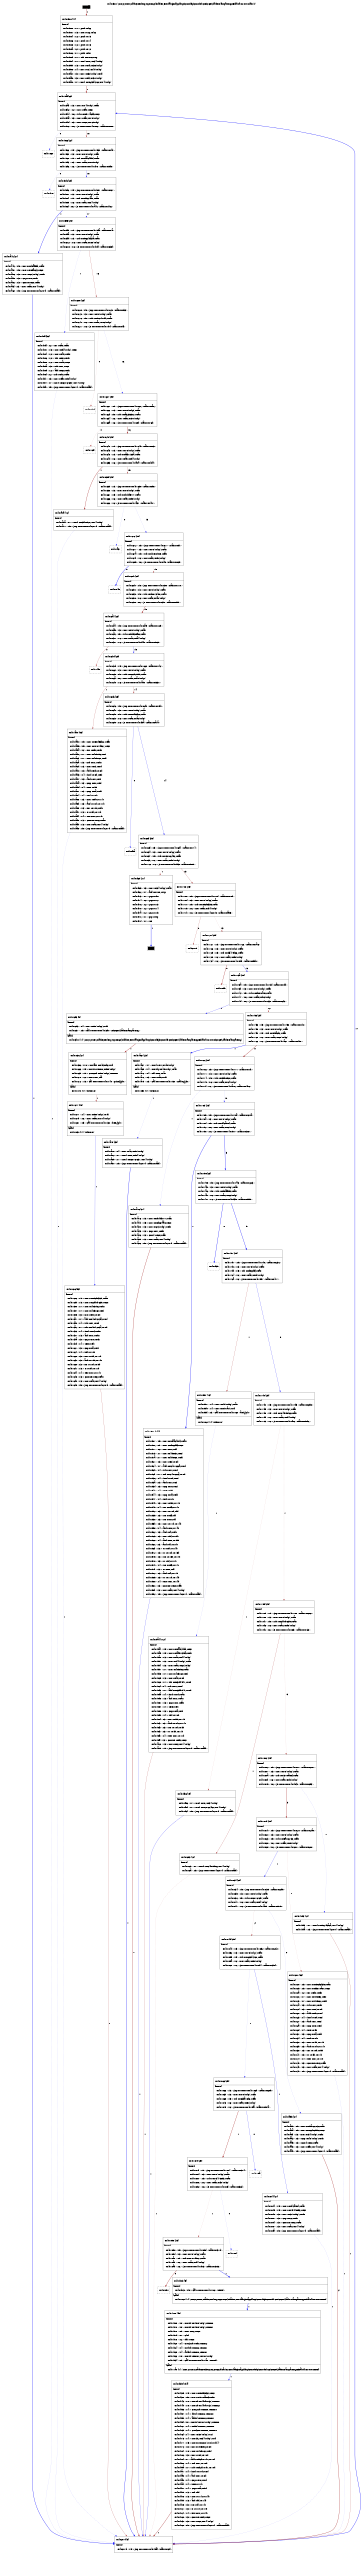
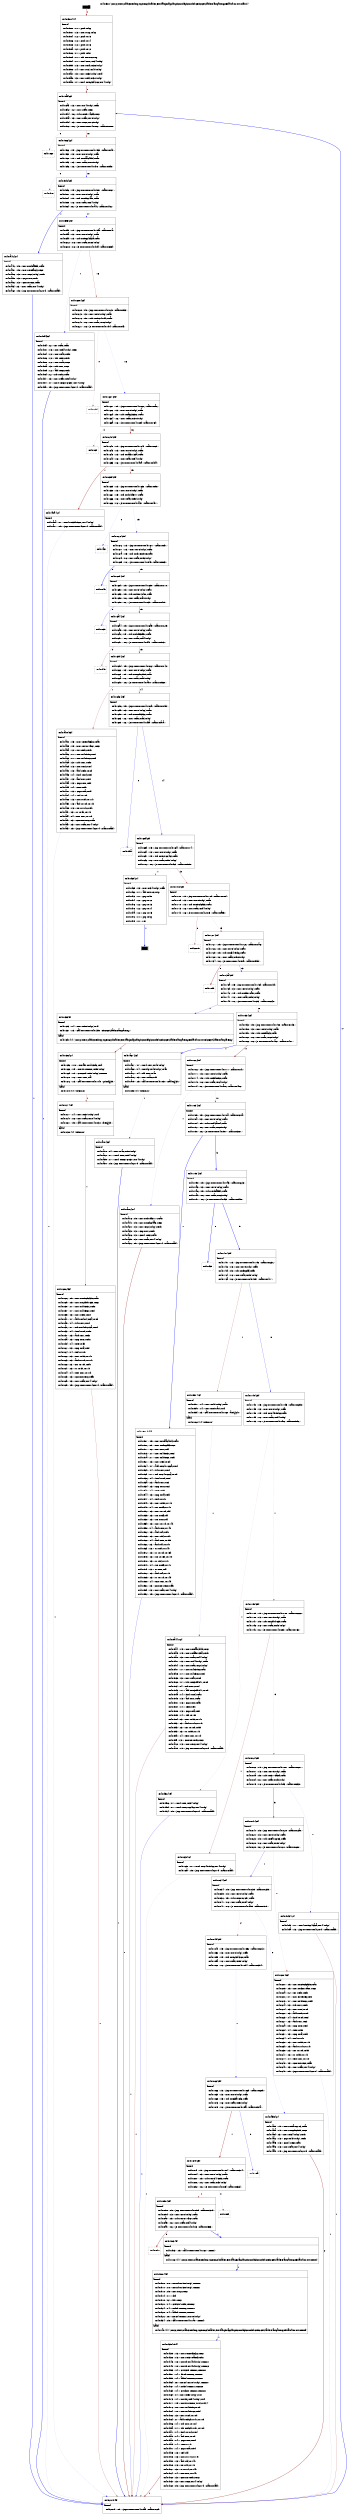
none -> (101, 630)
(51, 1492) -> (42, 1470)
(292, 2214) -> none
